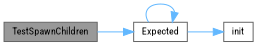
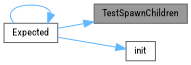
(110, 32) -> (71, 26)
